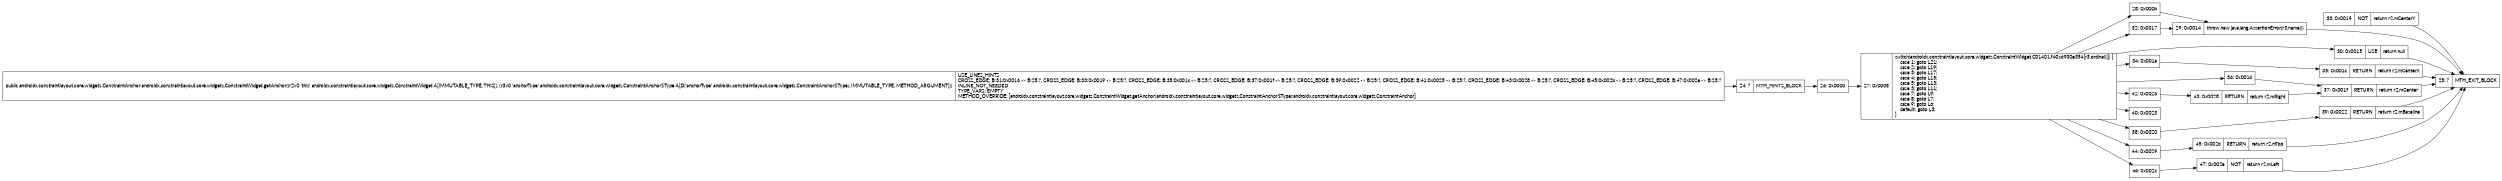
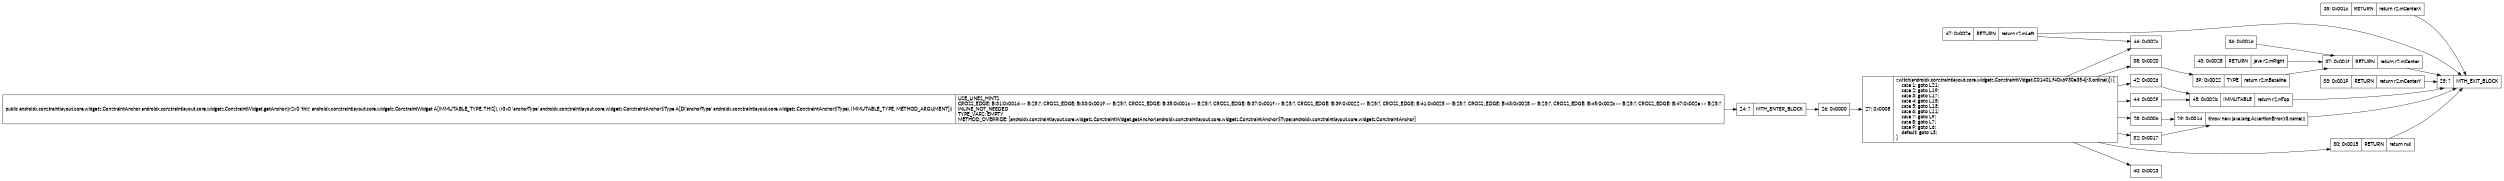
(2363, 19) -> (2364, 82)
(2373, 52) -> (2374, 145)
(2145, 61) -> none
(2168, 80) -> none
(1779, 86) -> (1780, 109)
(1916, 89) -> (1918, 112)
(2174, 95) -> (2174, 90)
(2268, 97) -> (2269, 61)
(2427, 99) -> (2305, 72)
(2363, 112) -> (2233, 80)
(2236, 144) -> (2238, 100)
(2236, 165) -> (1986, 34)
(2177, 169) -> (2082, 39)
